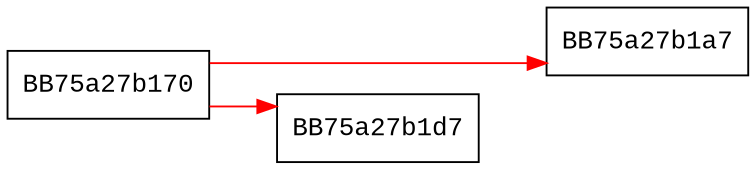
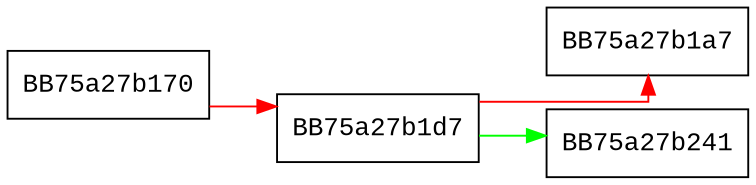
(369, 63) -> (567, 102)
none -> (647, 143)
